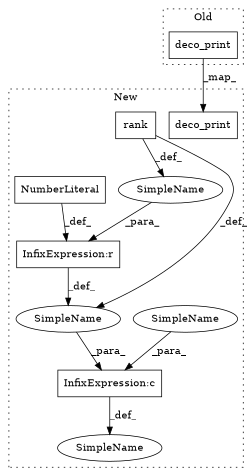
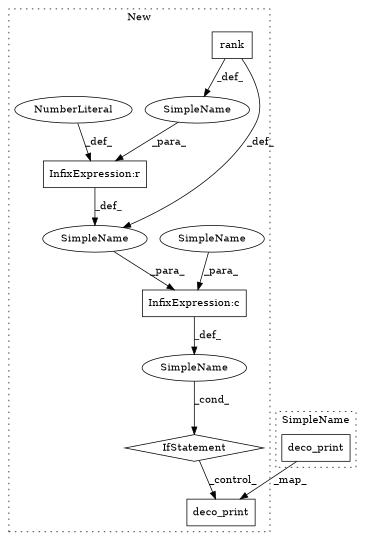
(203, 17) -> (316, 420)
(60, 190) -> (73, 110)
none -> (194, 448)
